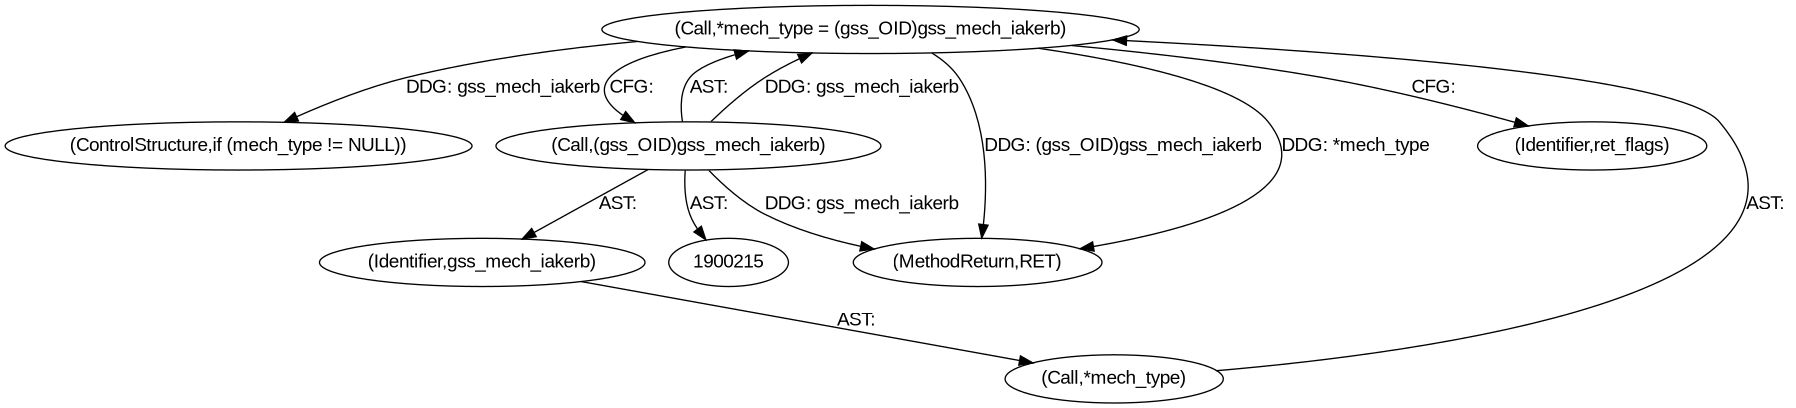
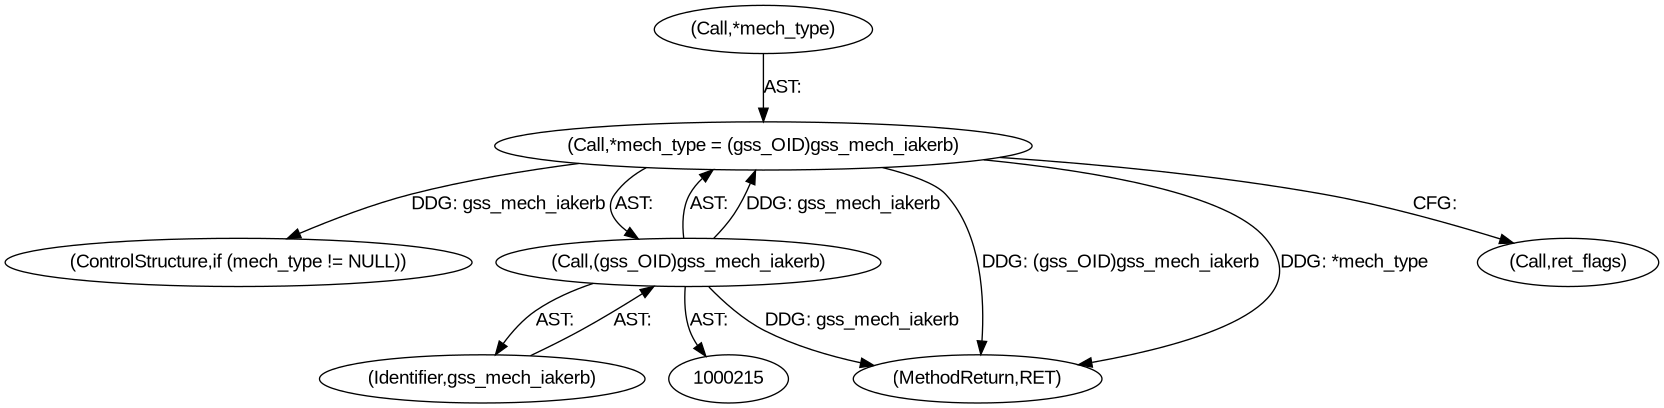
(634, 88) -> (637, 204)
(1592, 146) -> (1568, 262)
(729, 262) -> (729, 379)
(800, 321) -> (588, 327)
